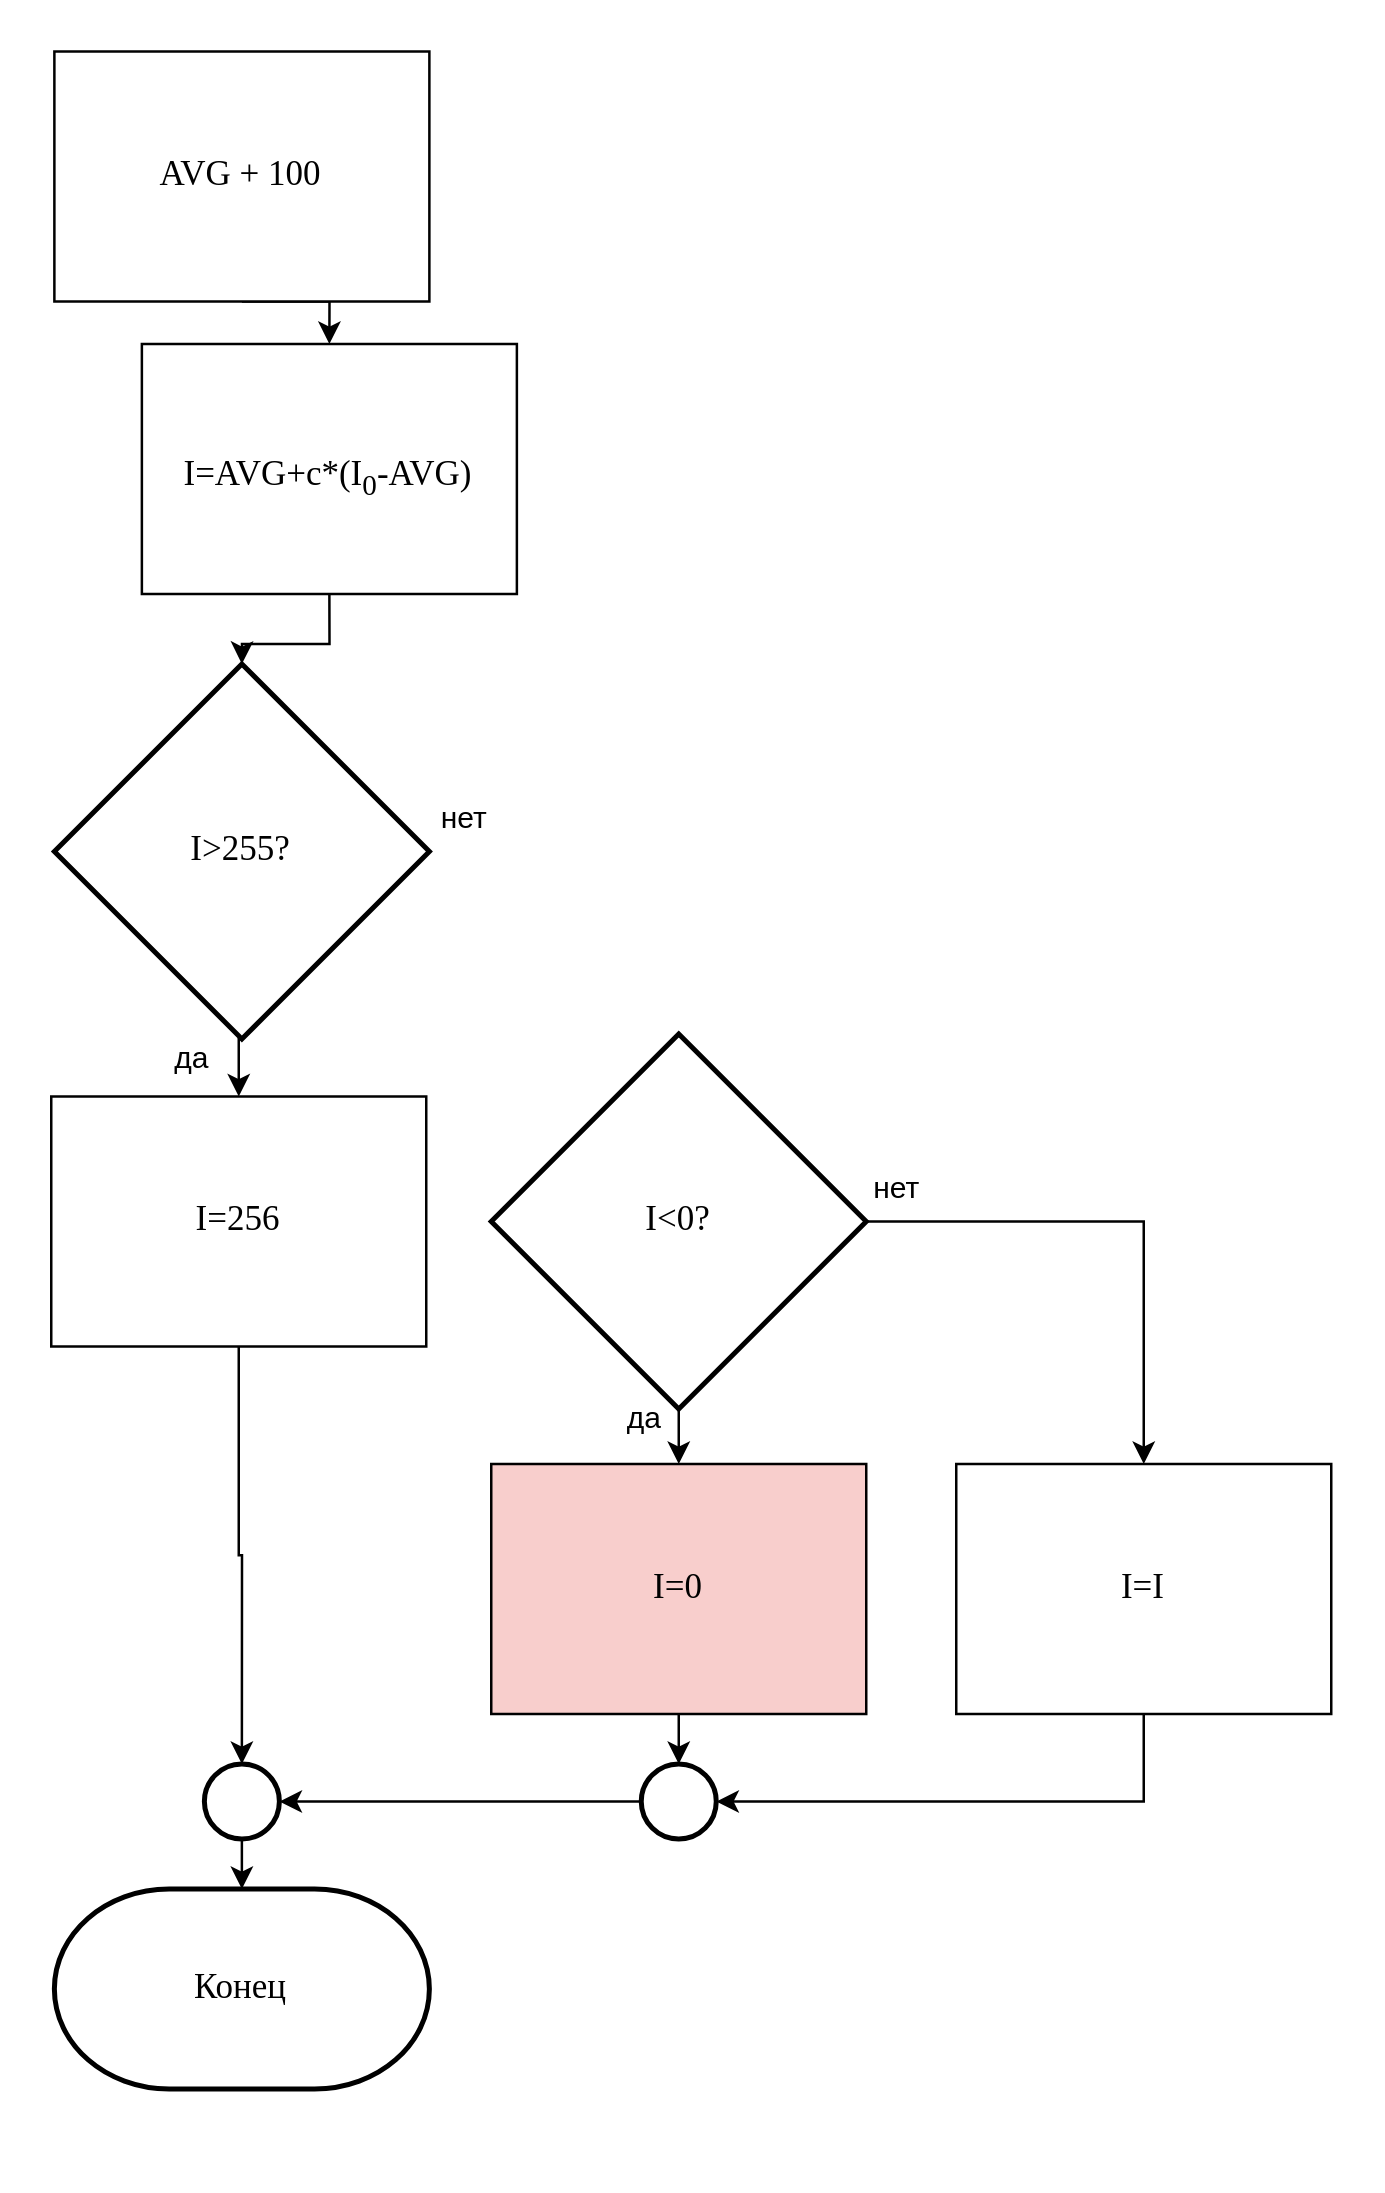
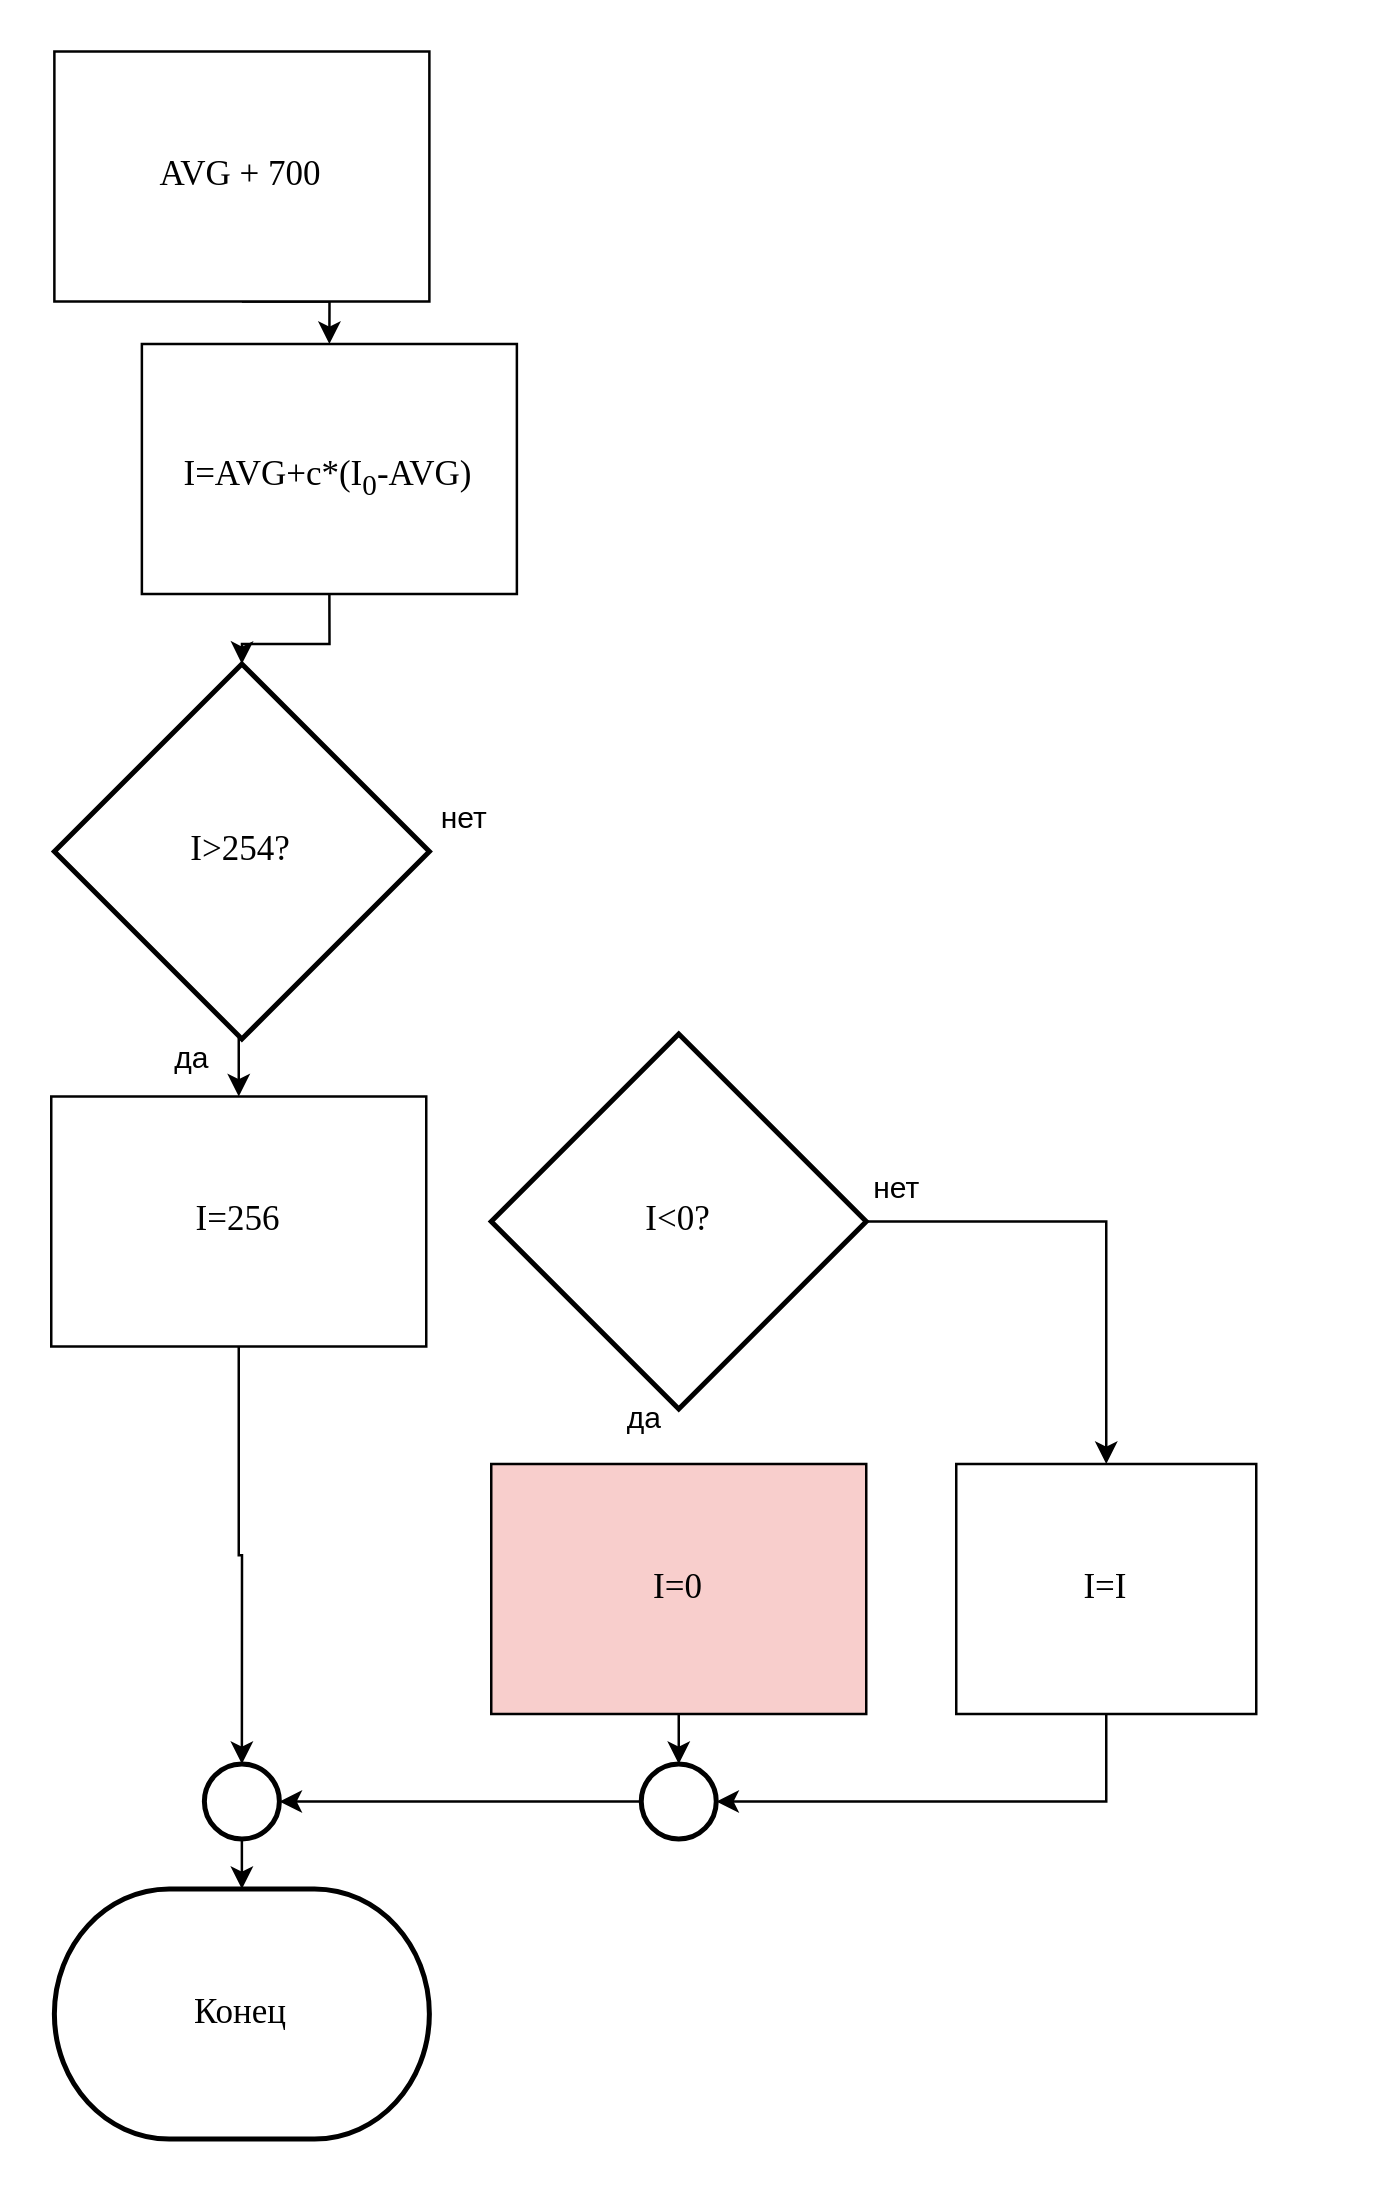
(241, 176) -> (241, 176)
(241, 851) -> (241, 851)
(679, 1444) -> none
(1144, 1589) -> (1106, 1589)
(242, 1989) -> (242, 2014)
